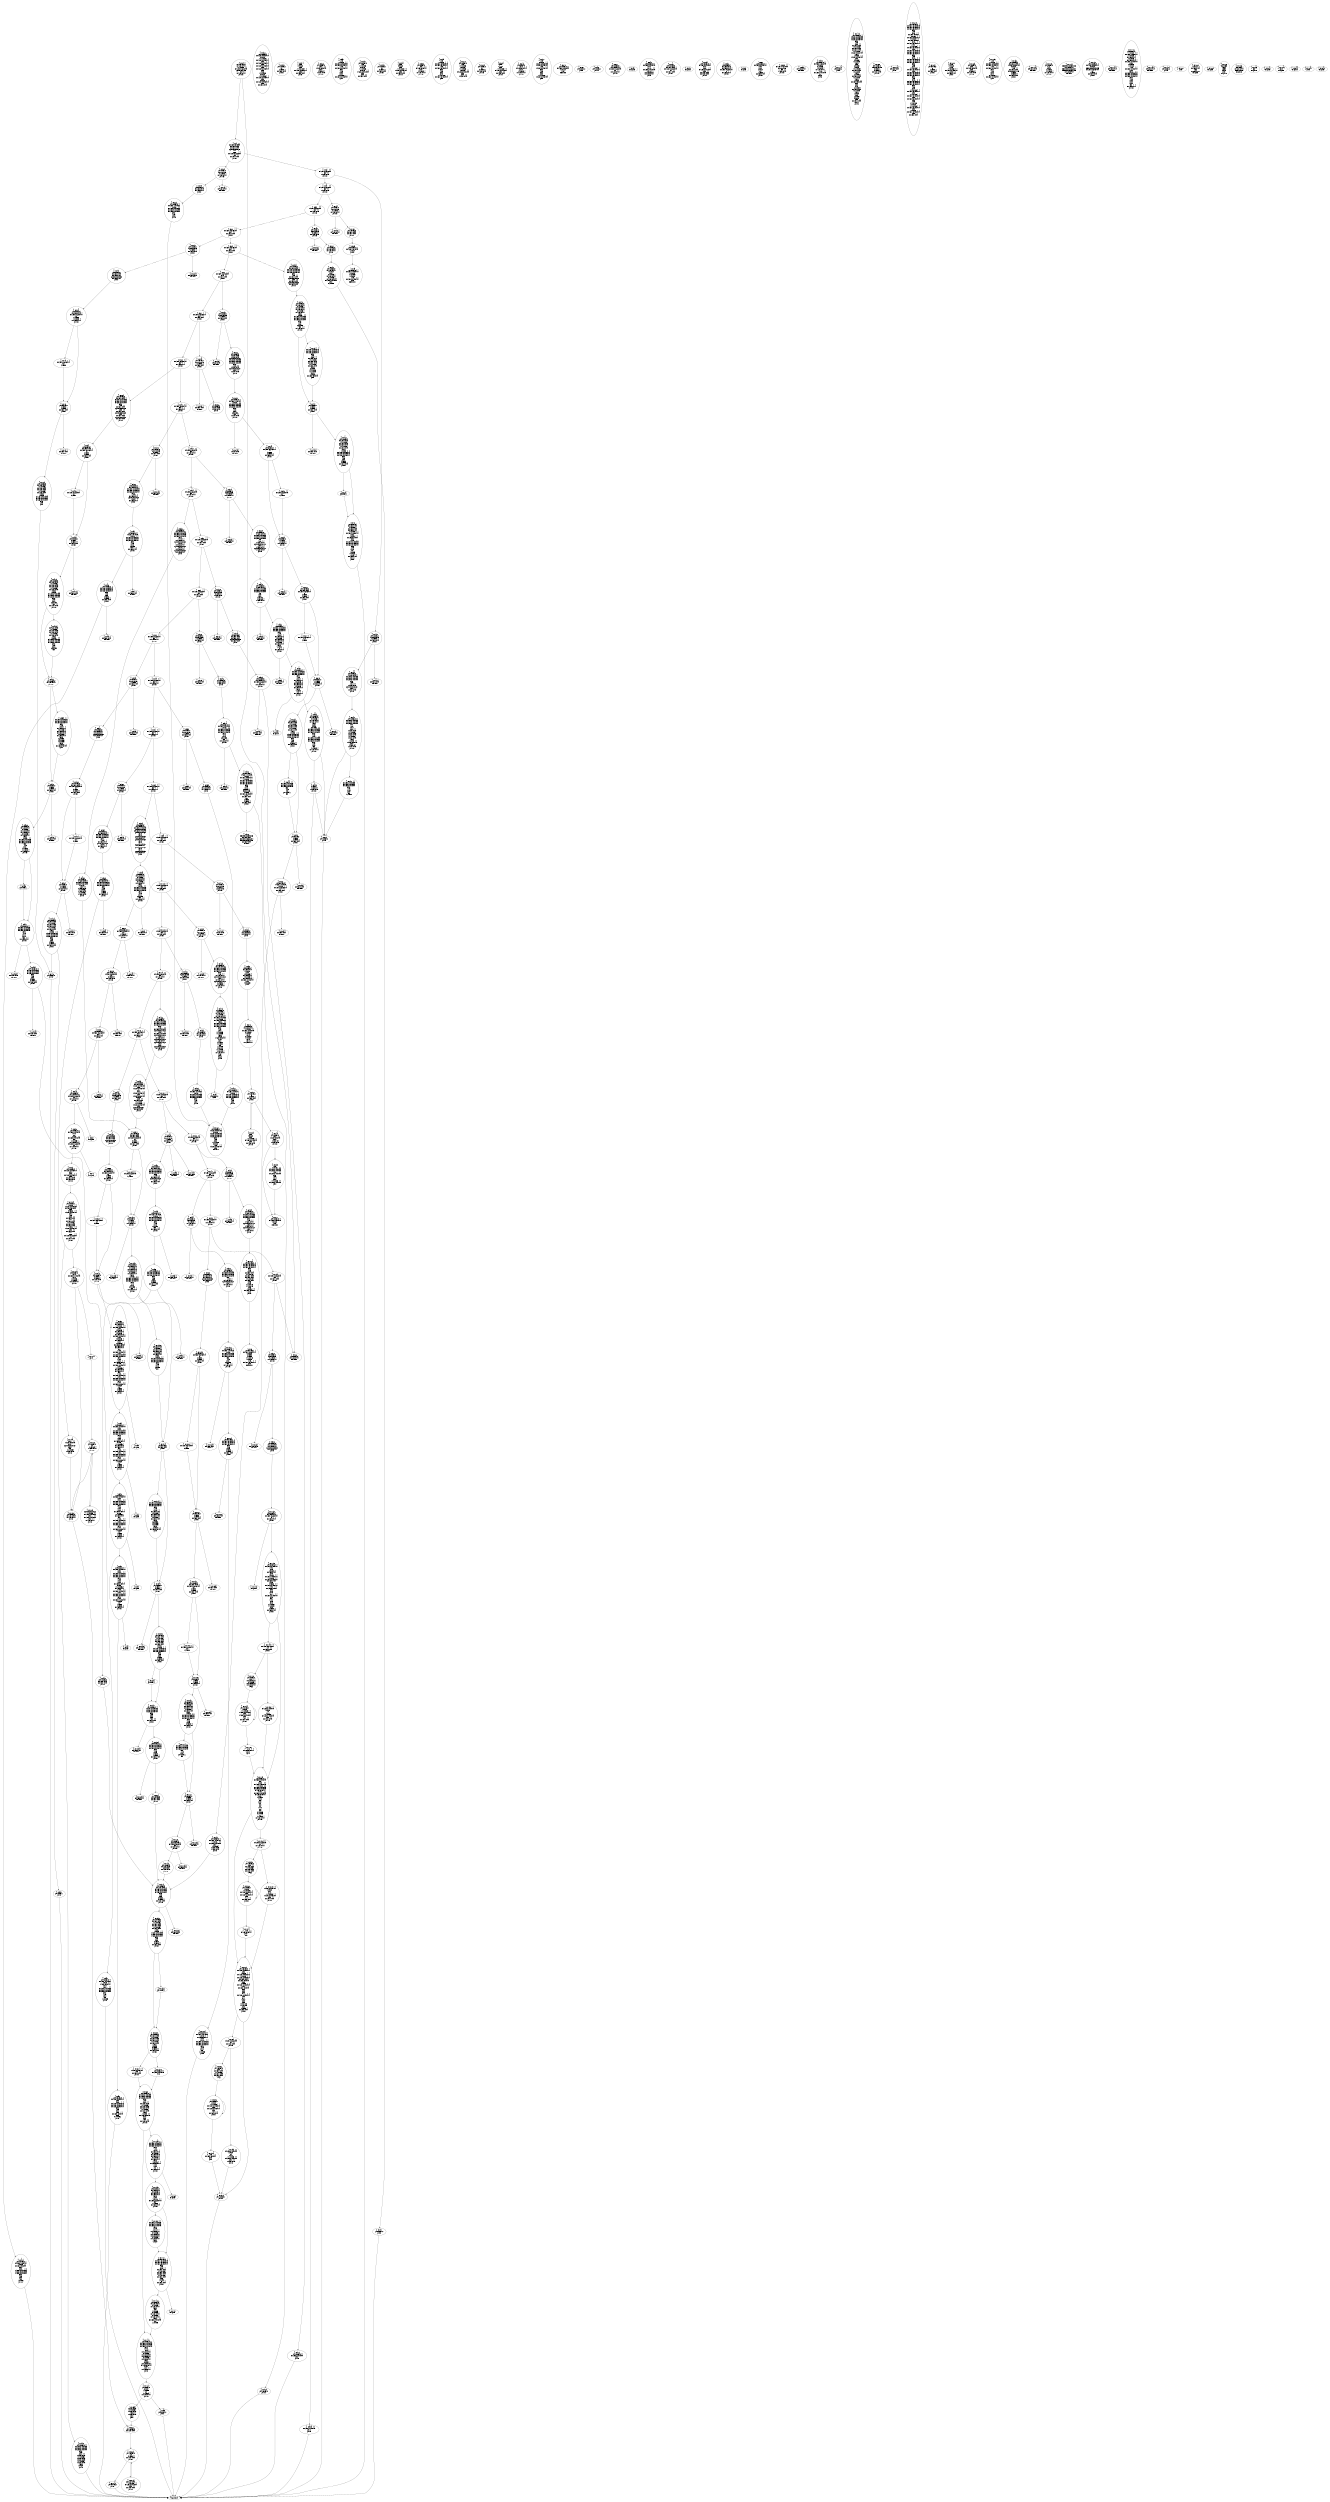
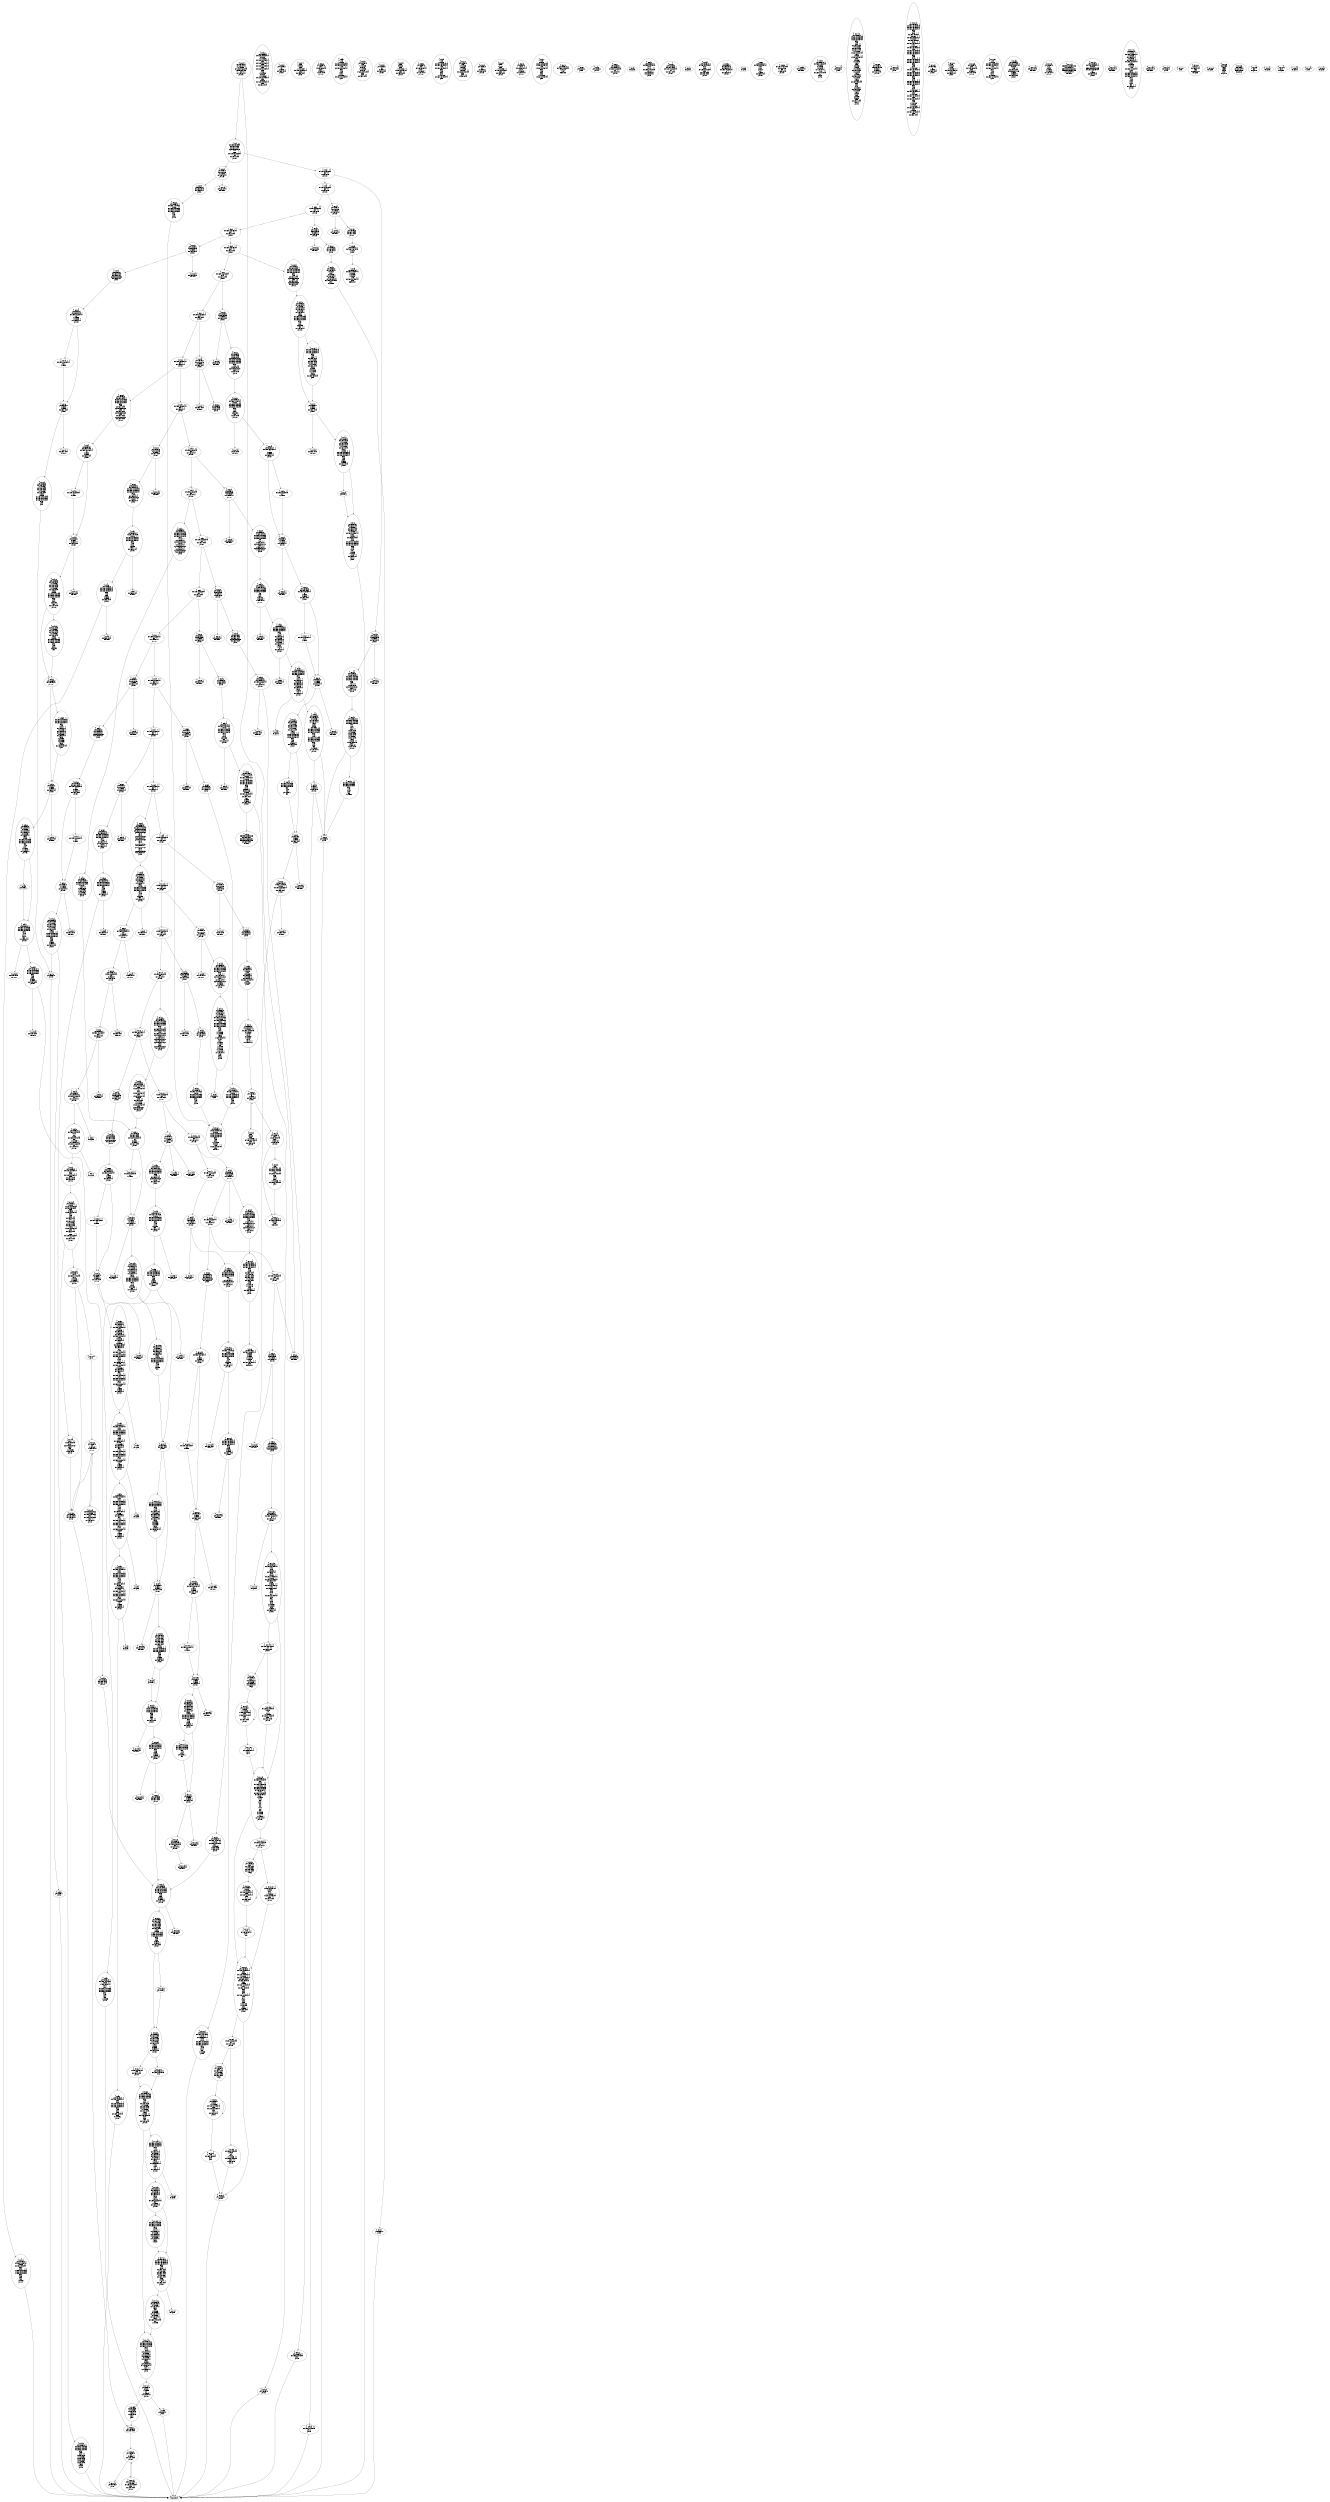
(210, 1197) -> (219, 1198)
(166, 1867) -> none
